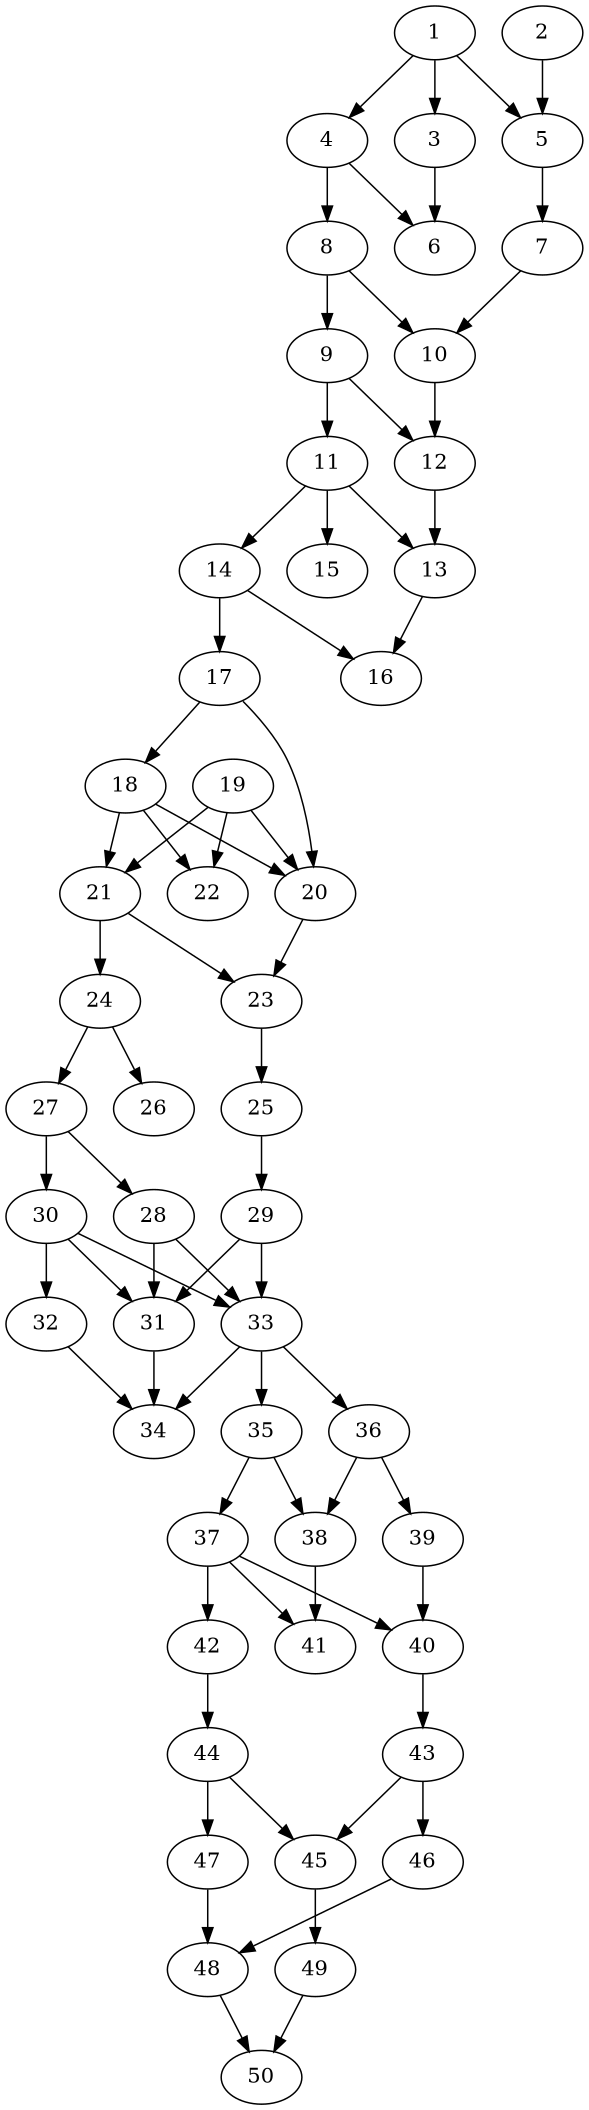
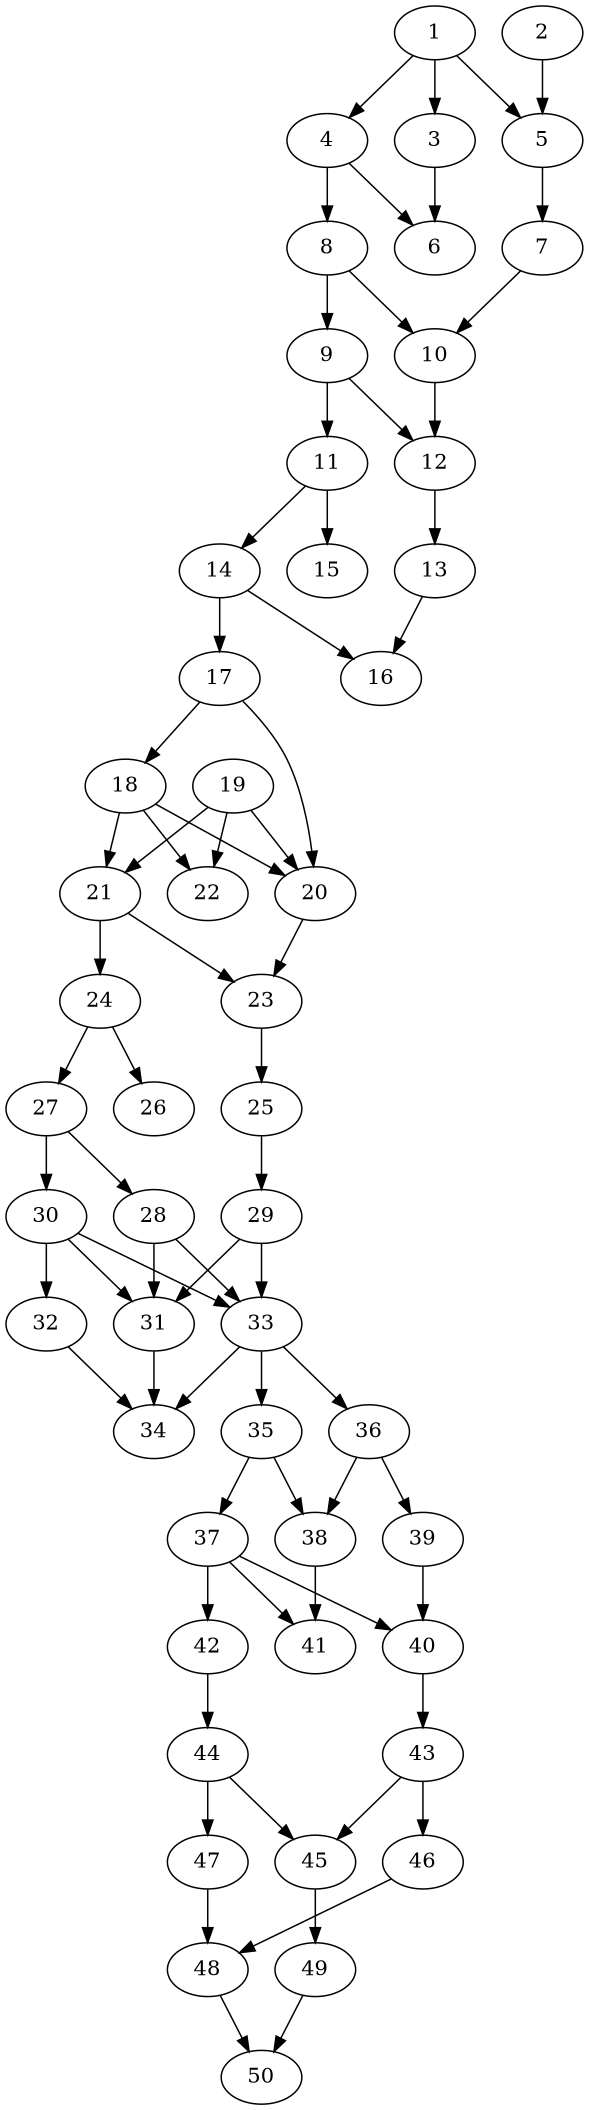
(376, 512) -> none
